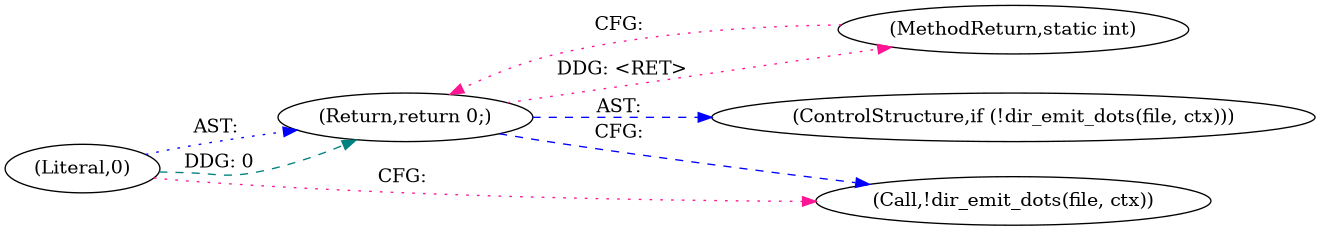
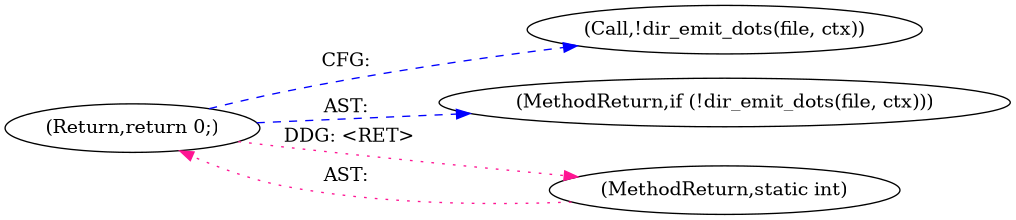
(622, 25) -> (349, 176)
(1013, 117) -> (725, 102)
(83, 169) -> none
